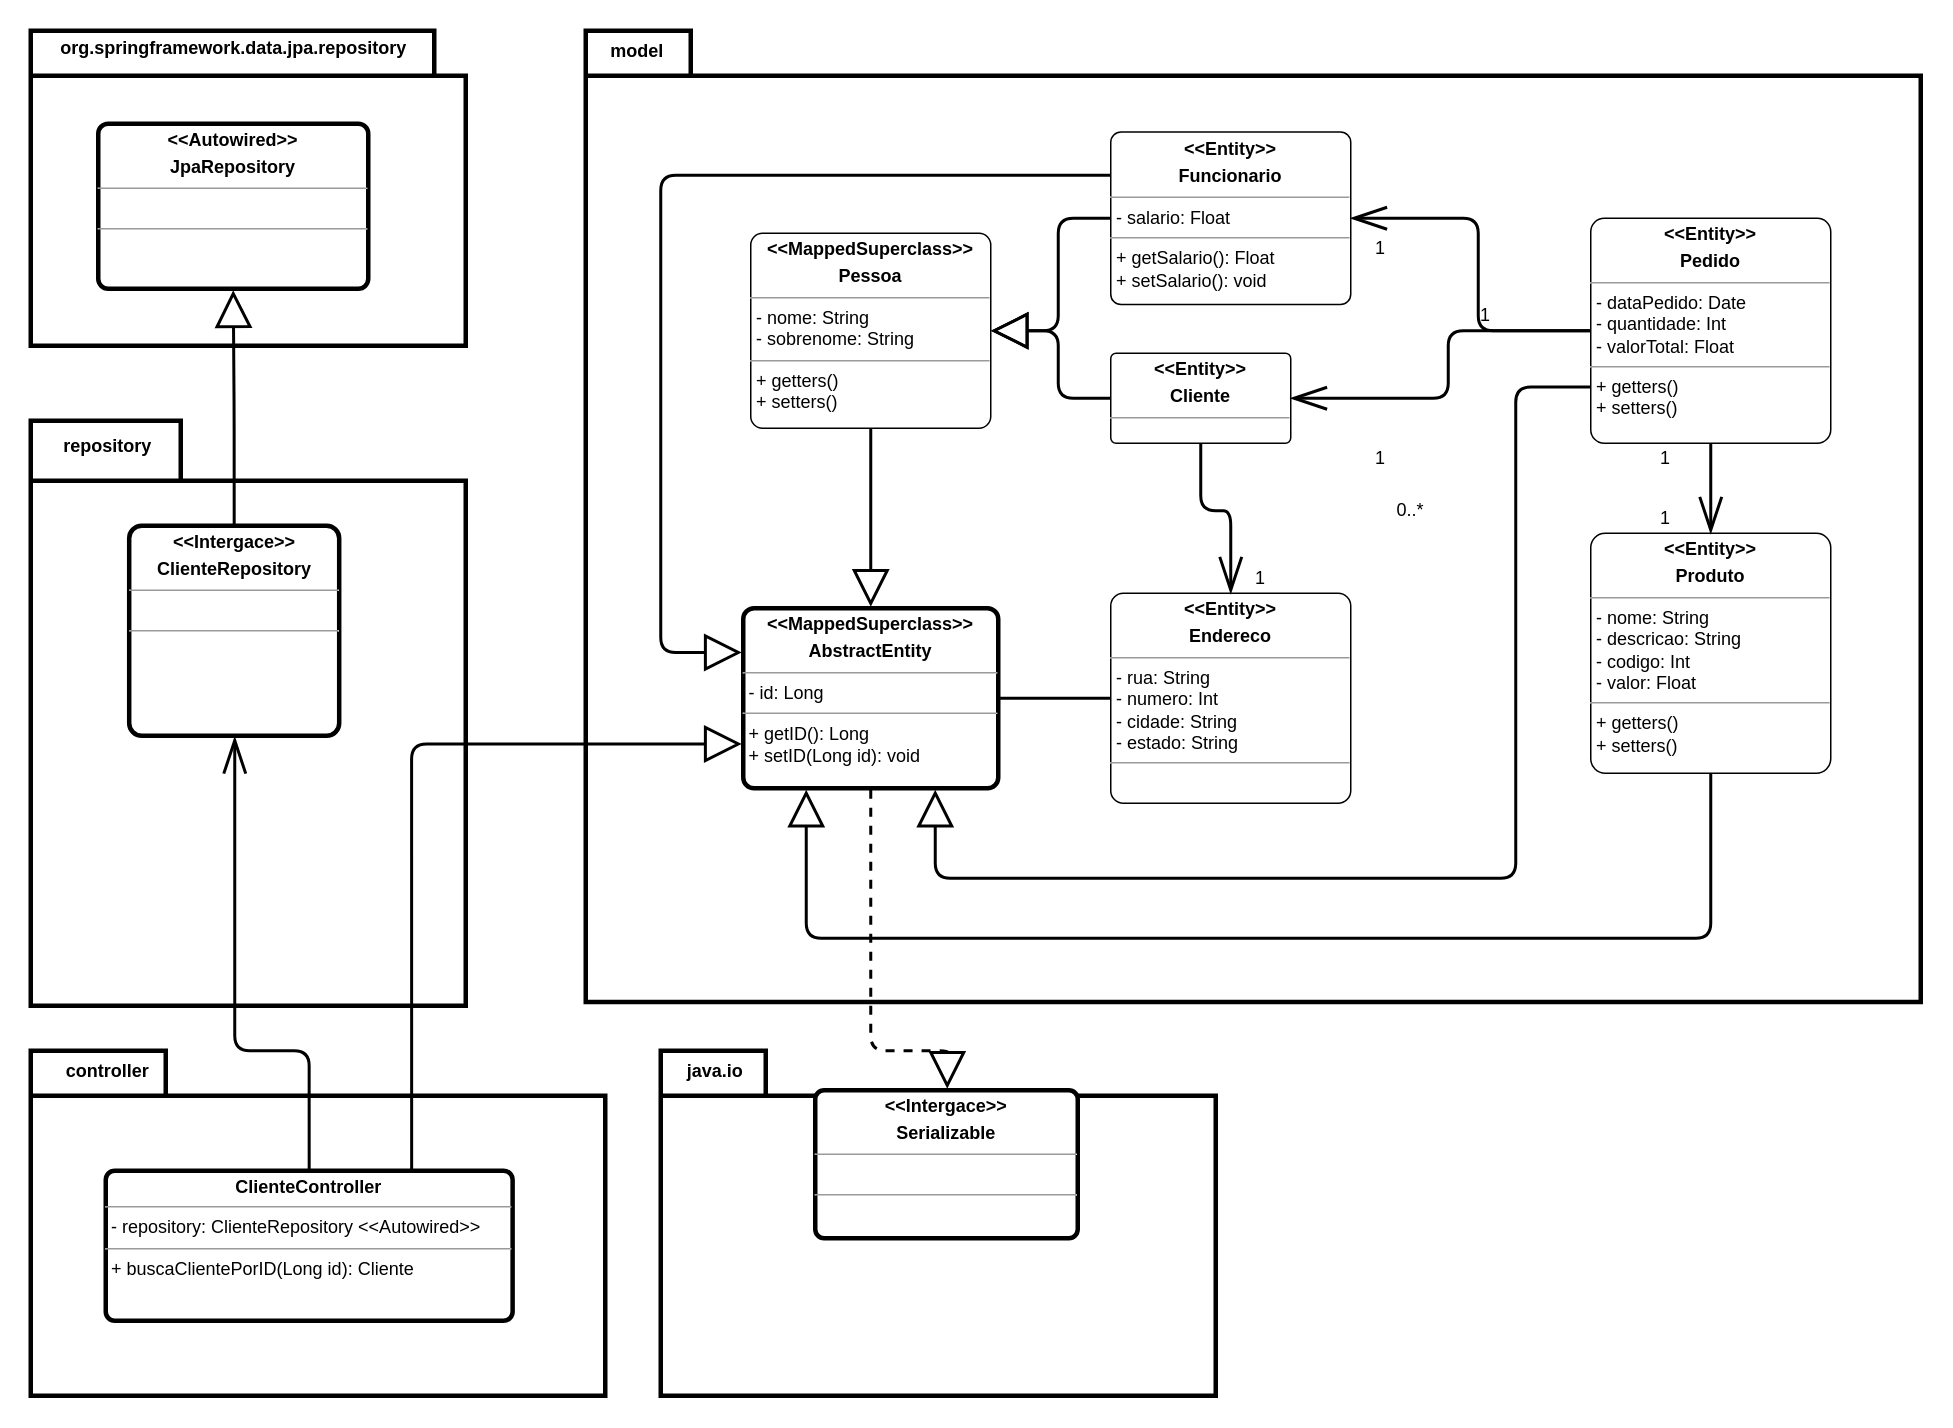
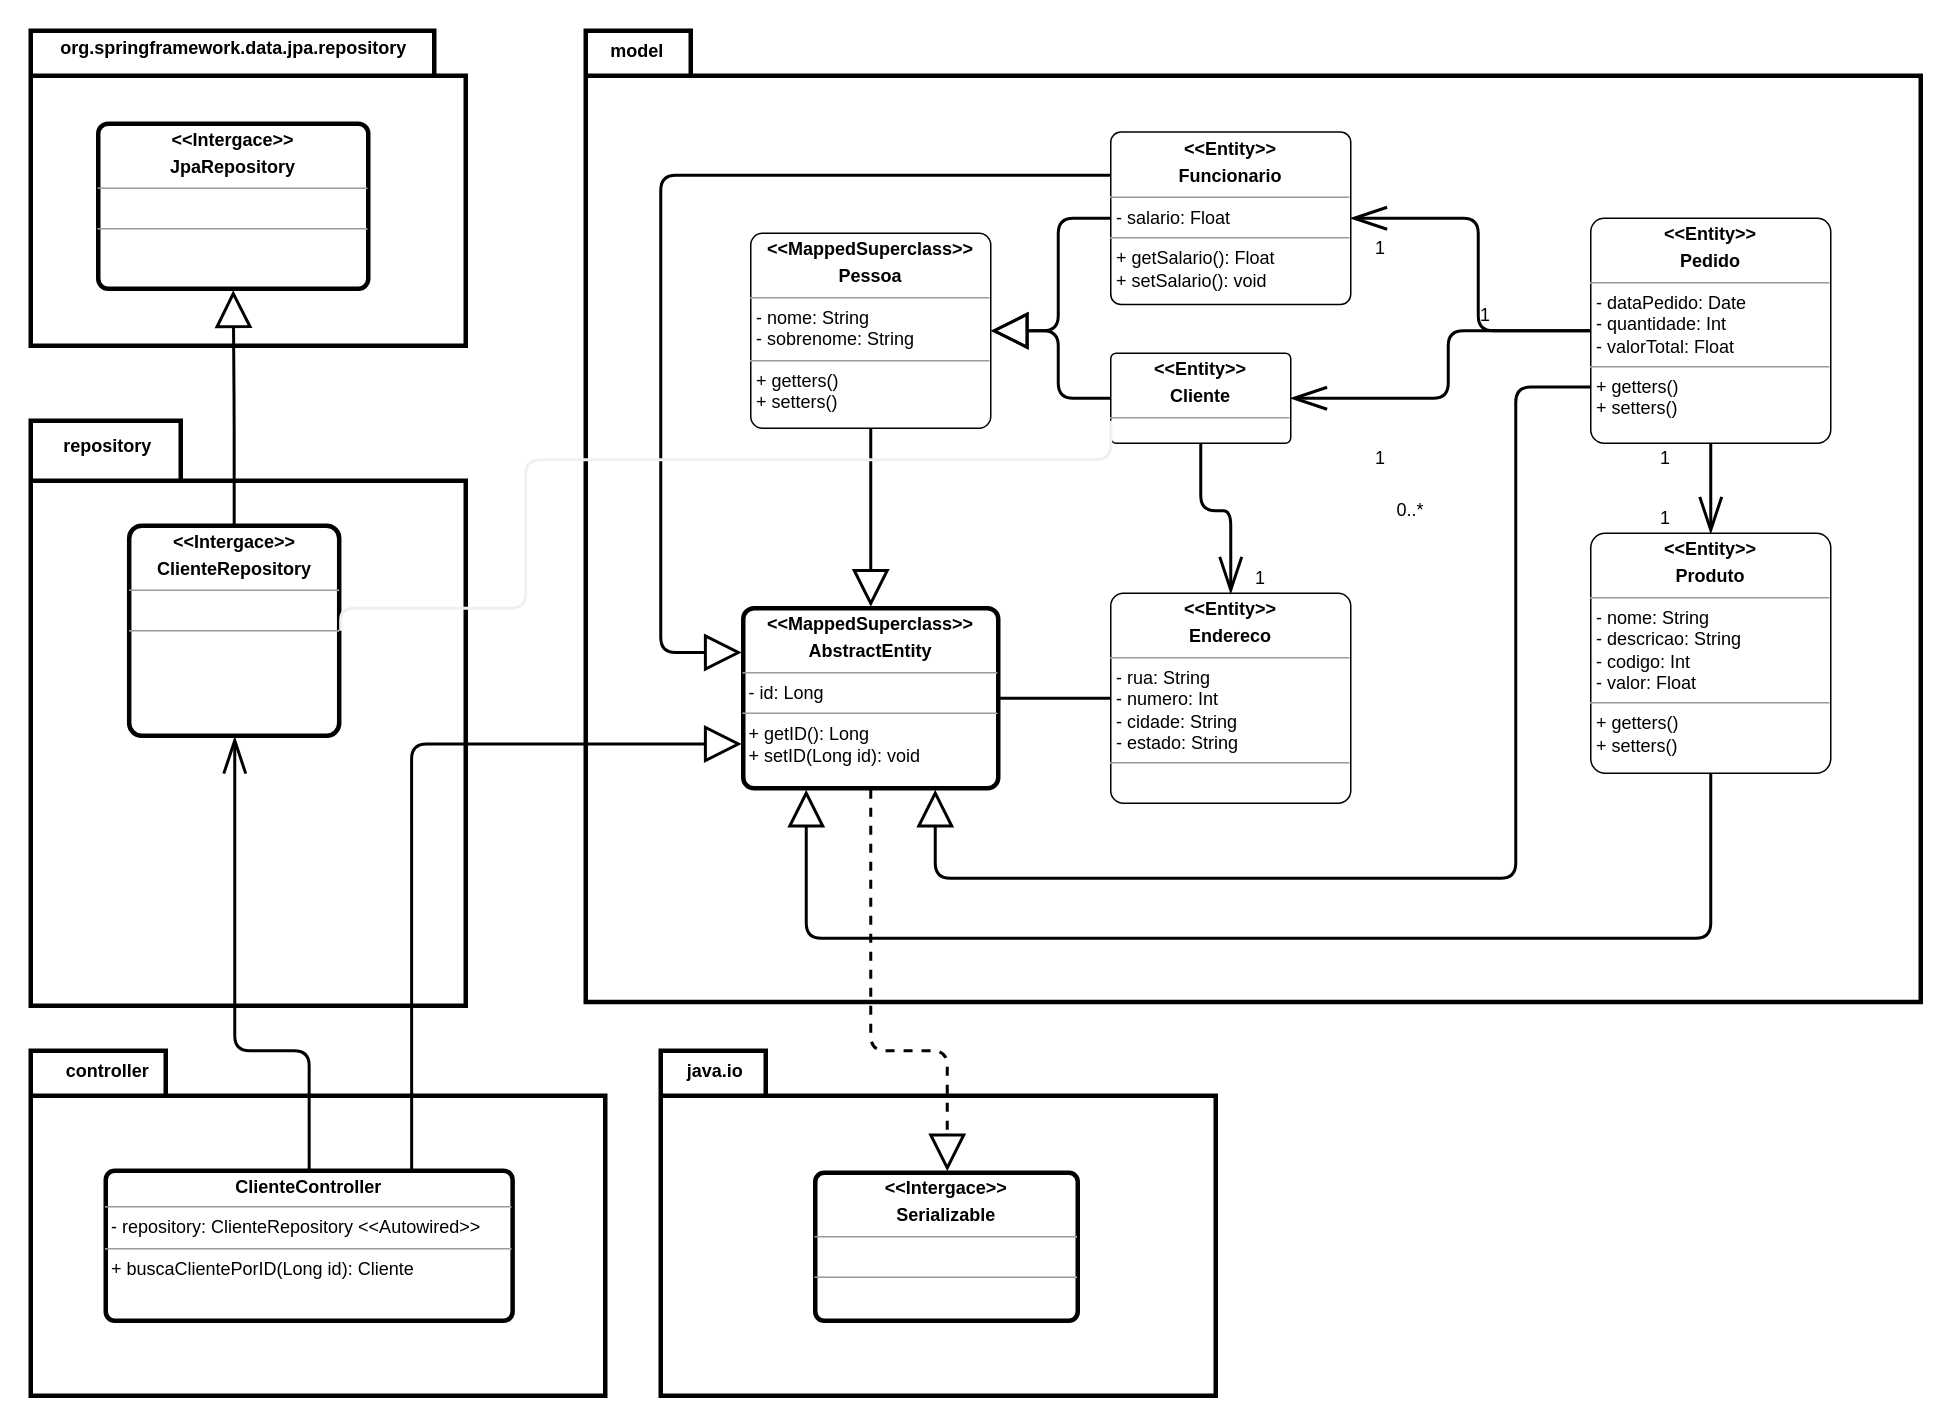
(161, 124) -> (164, 124)
none -> (1111, 432)
(947, 1164) -> (947, 1247)
